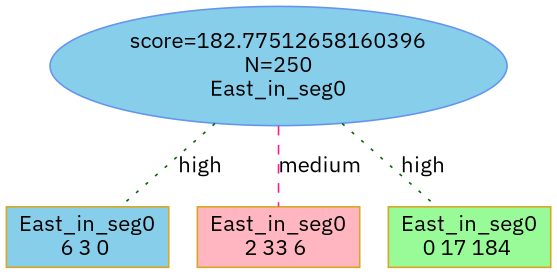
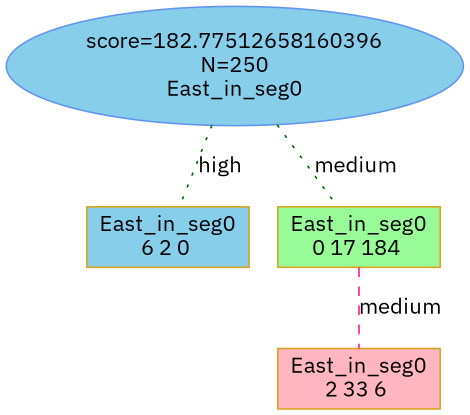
(279, 166) -> (359, 308)
(423, 166) -> (356, 166)
(88, 237) -> (168, 237)
